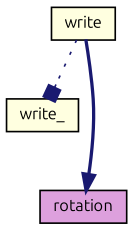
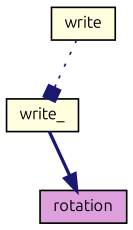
(94, 107) -> (59, 154)
